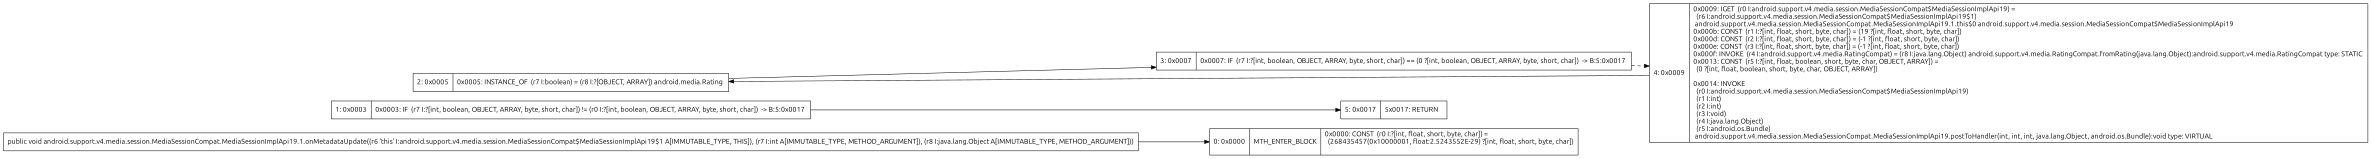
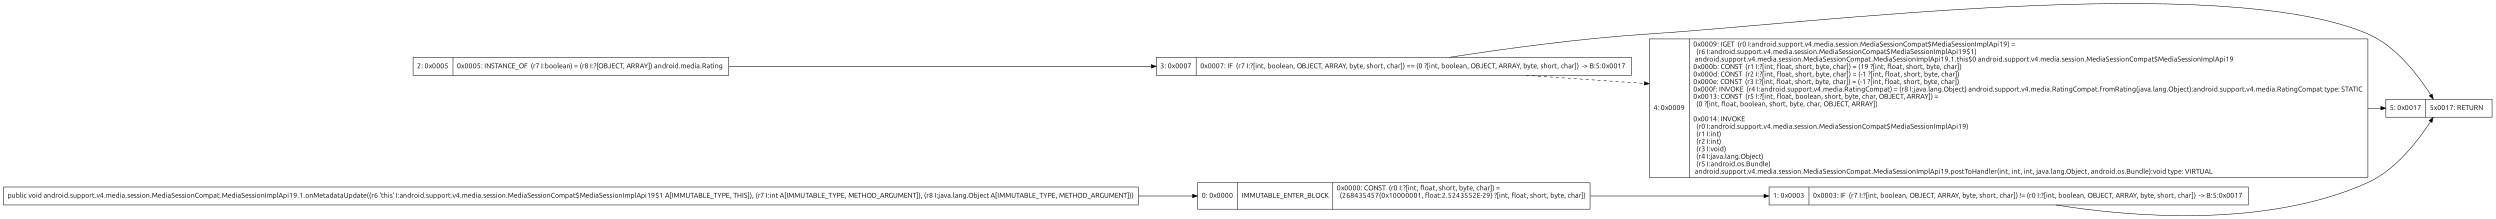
none -> (1953, 10)
(1192, 78) -> (2374, 108)
(1285, 142) -> (1285, 196)
none -> (1677, 196)
